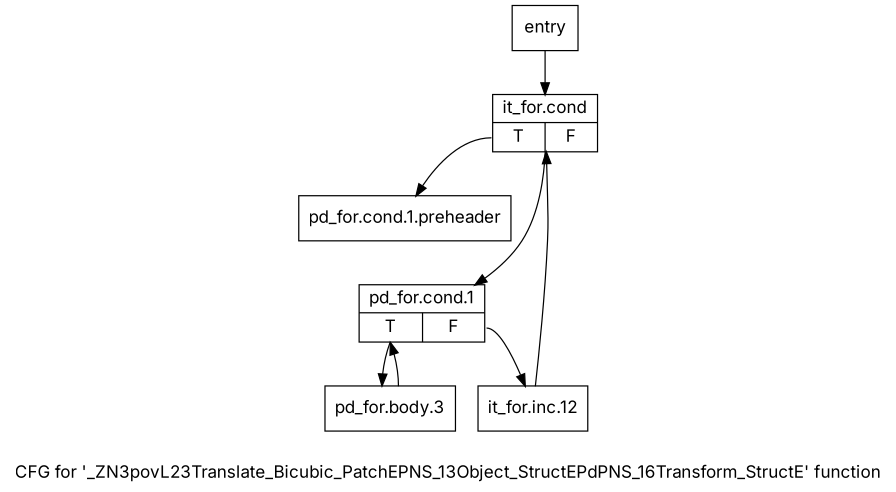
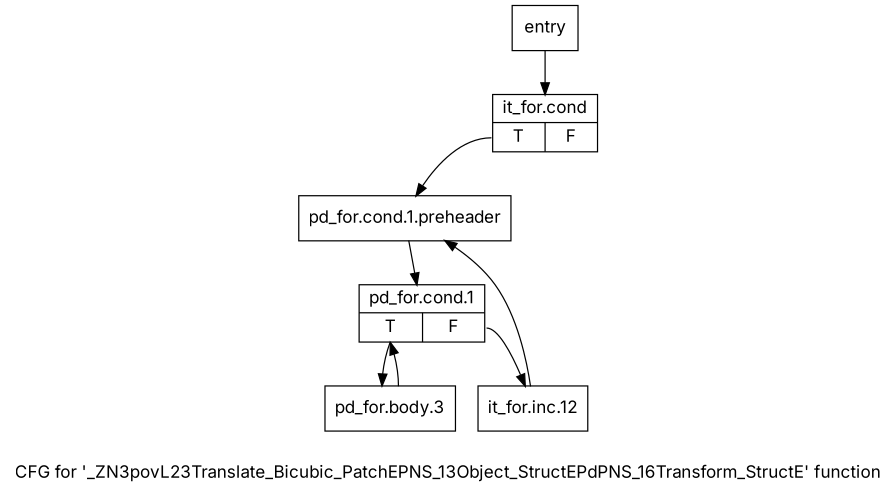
(531, 223) -> (412, 257)
(546, 275) -> (508, 308)
